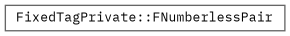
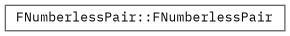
(145, 18) -> (145, 18)
